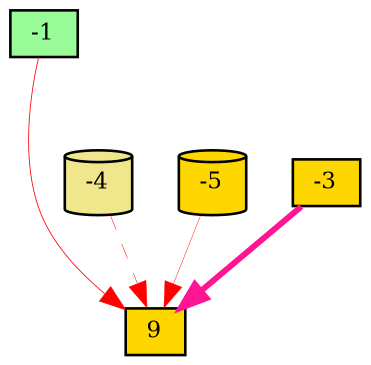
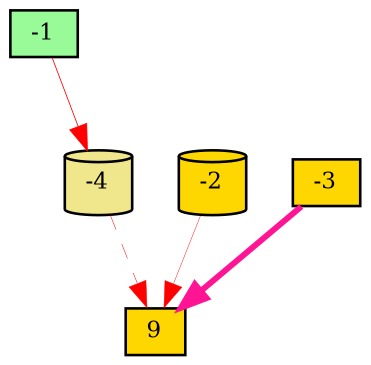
(213, 183) -> (213, 183)
(33, 187) -> (65, 92)
